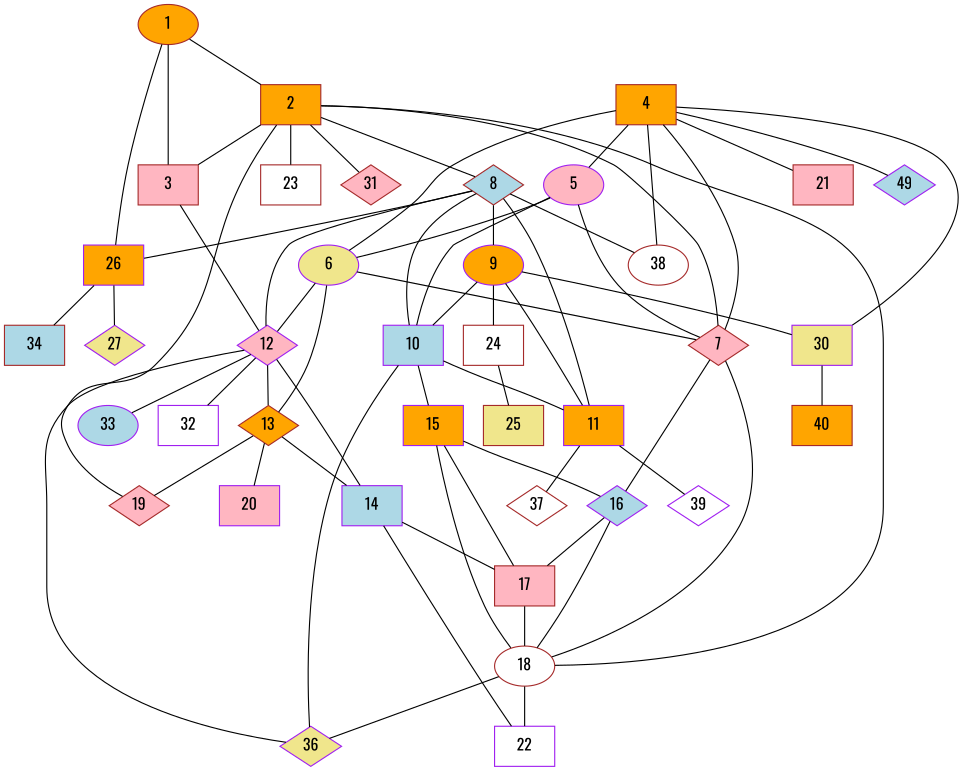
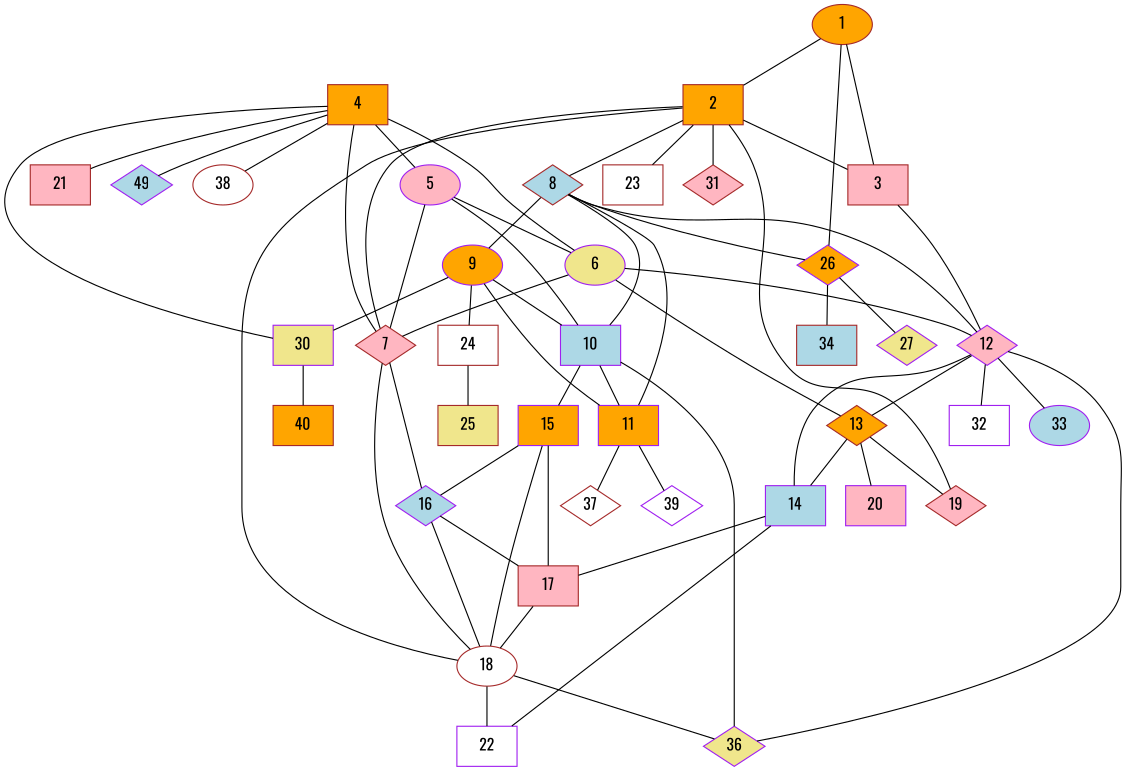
(572, 223) -> none
(114, 265) -> (828, 265)
